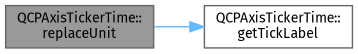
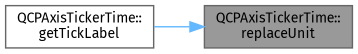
(172, 27) -> (172, 27)
